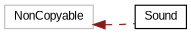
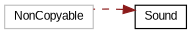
(120, 24) -> (108, 9)
